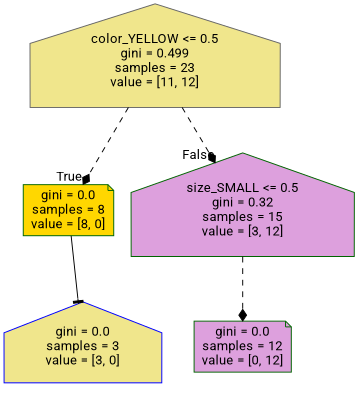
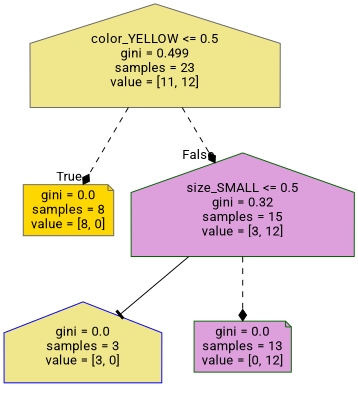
(68, 210) -> (68, 210)
(75, 267) -> (155, 285)
(243, 347) -> (243, 347)
